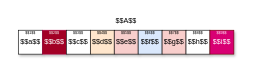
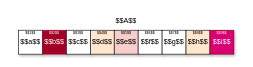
(150, 42) -> (150, 42)
(174, 42) -> (174, 42)
(198, 42) -> (198, 42)
